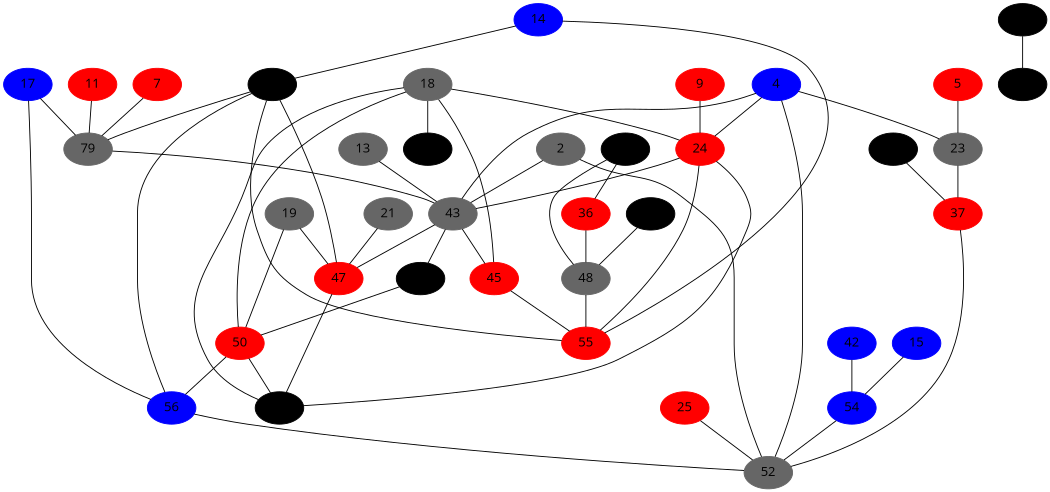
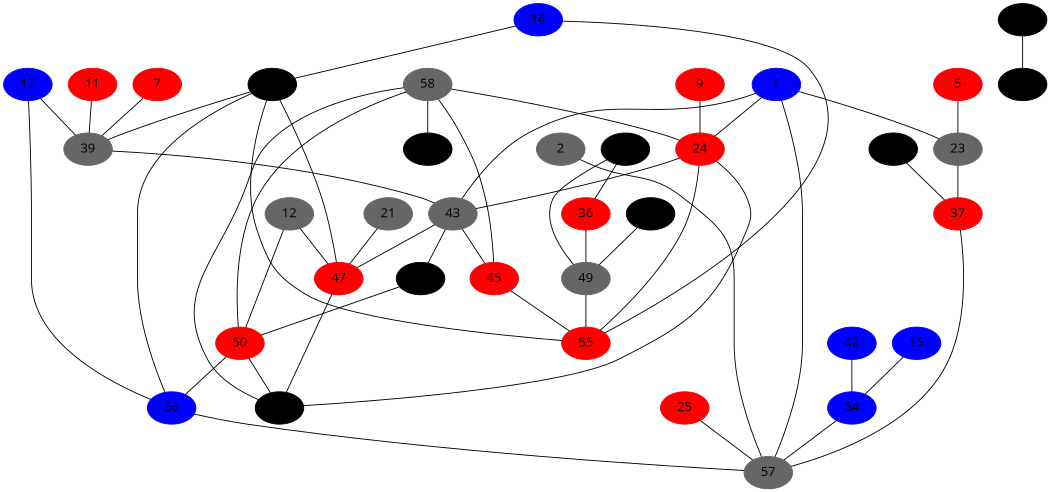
(428, 84) -> (428, 84)
(88, 149) -> (88, 149)
(363, 149) -> none
(507, 182) -> none
(289, 214) -> (289, 214)
(586, 279) -> (586, 279)
(768, 473) -> (768, 473)
